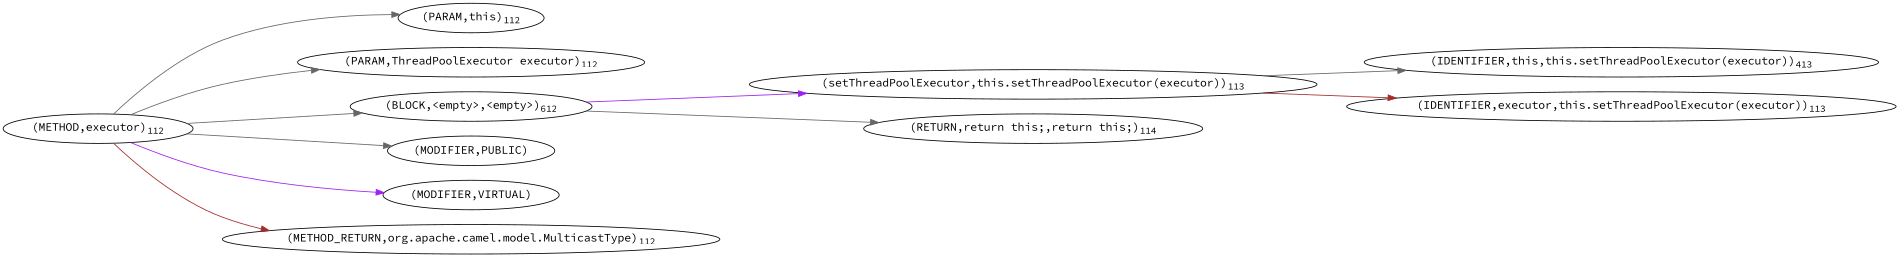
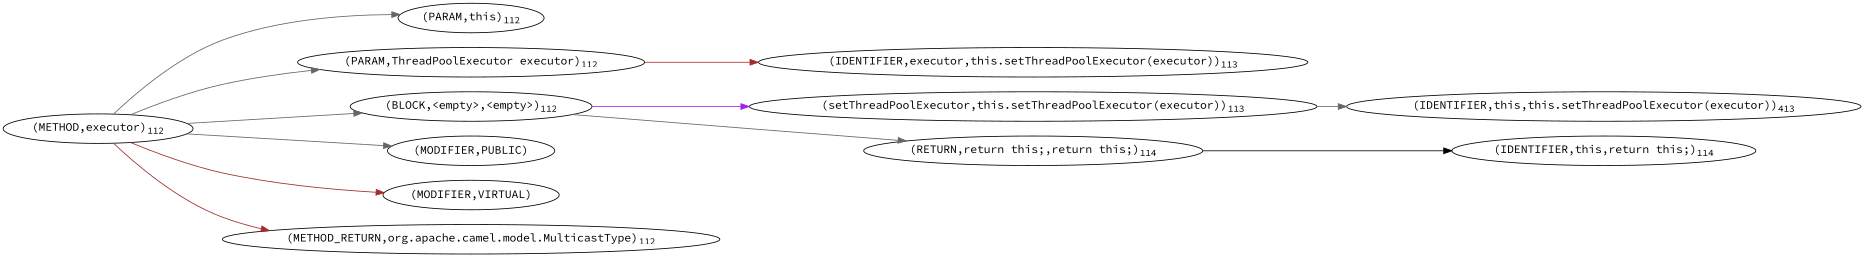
(1326, 95) -> (697, 62)
(549, 105) -> (549, 105)
none -> (1604, 151)
(251, 178) -> (251, 178)
